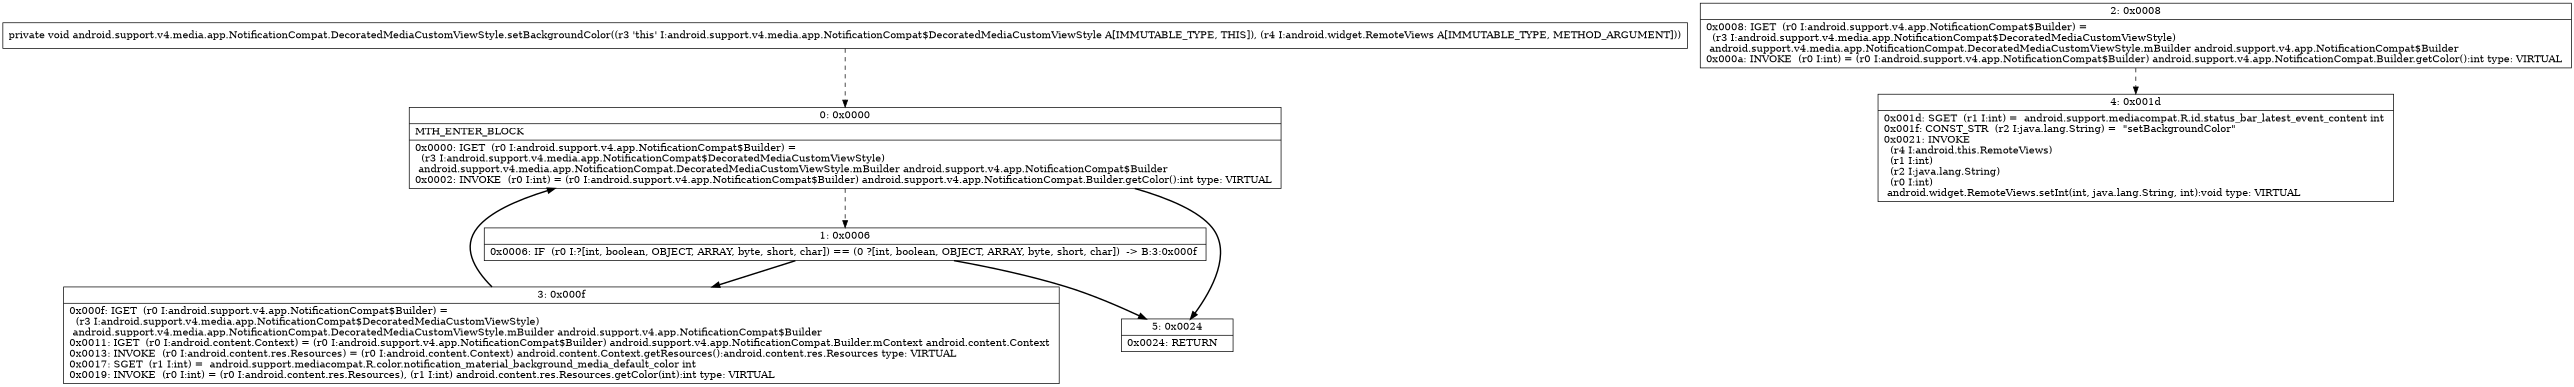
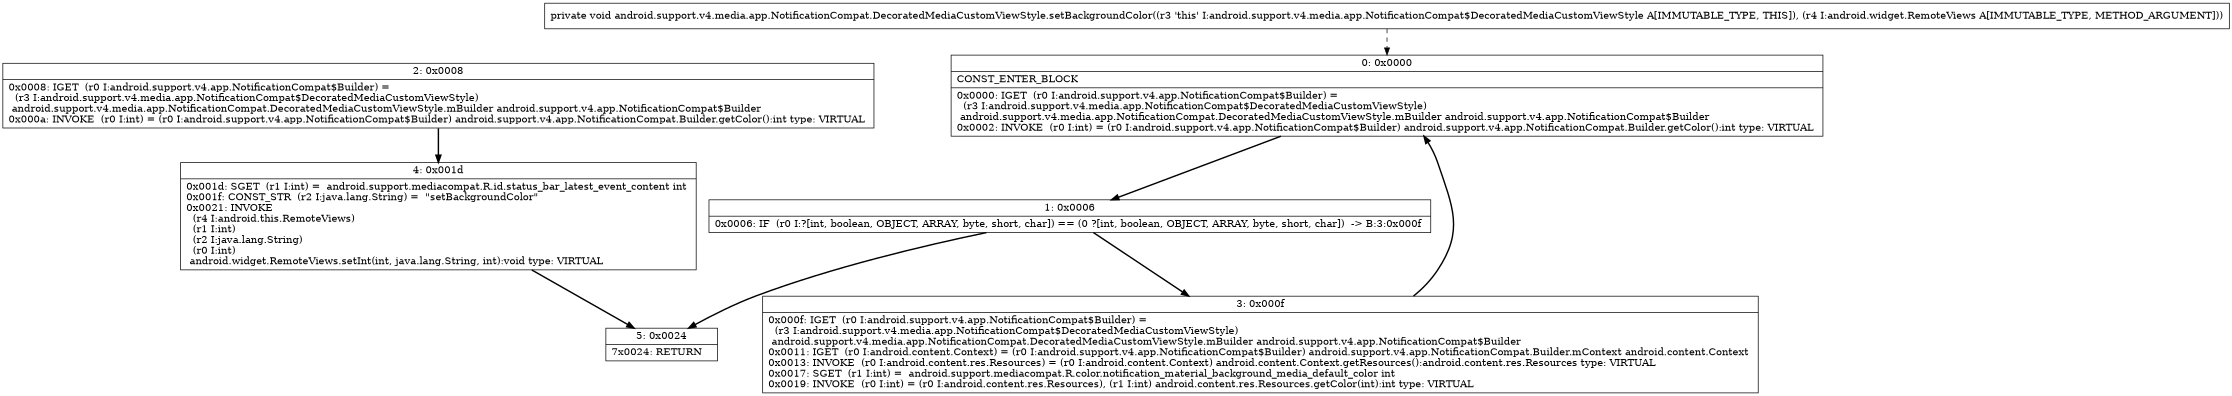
(2136, 77) -> (438, 142)
(470, 132) -> (1018, 79)
(845, 205) -> (1200, 167)
(1214, 230) -> (580, 297)
(1177, 343) -> (662, 352)
